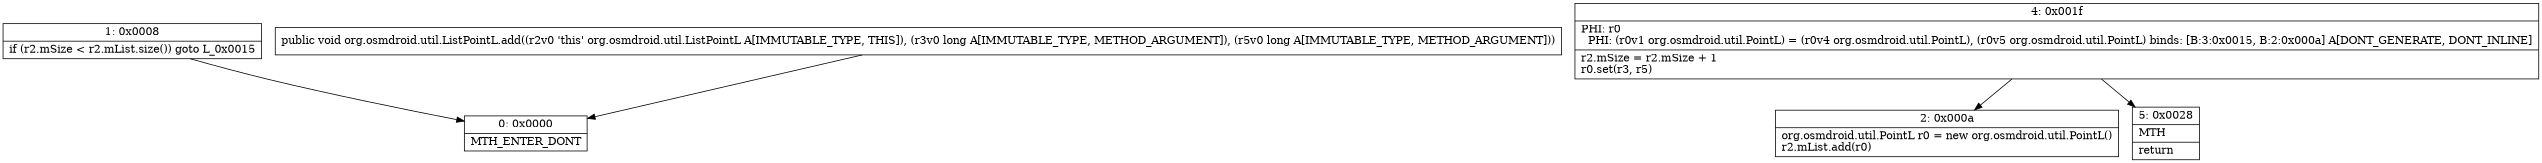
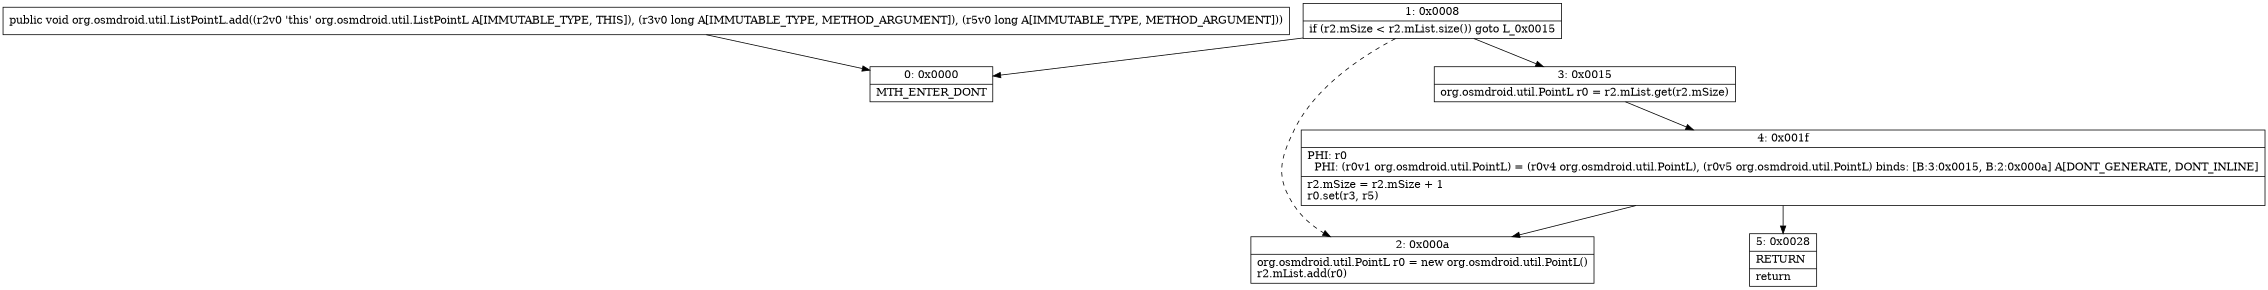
none -> (1585, 84)
none -> (1299, 122)
(2152, 133) -> (1780, 260)
